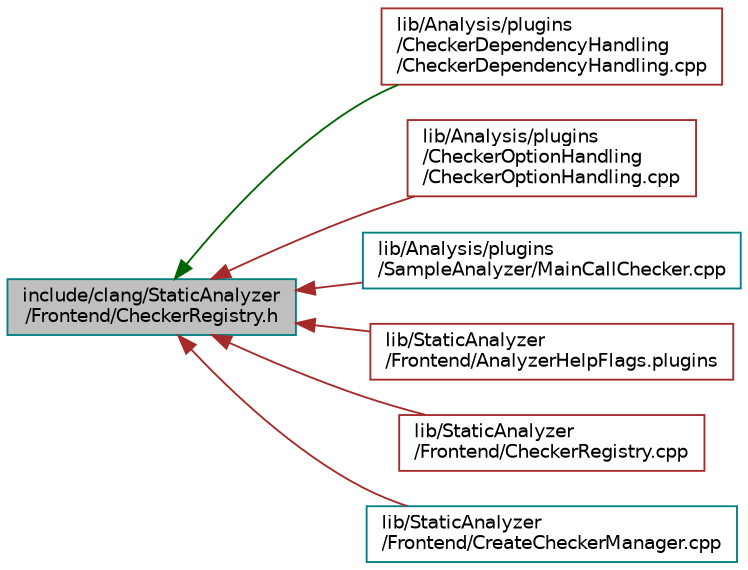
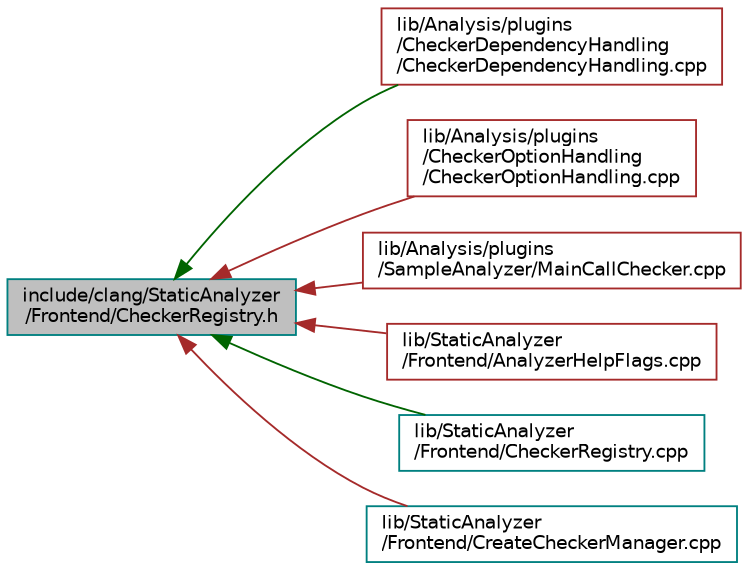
(552, 261) -> (552, 261)
(552, 352) -> (552, 352)
(326, 383) -> (326, 383)
(552, 443) -> (552, 443)
